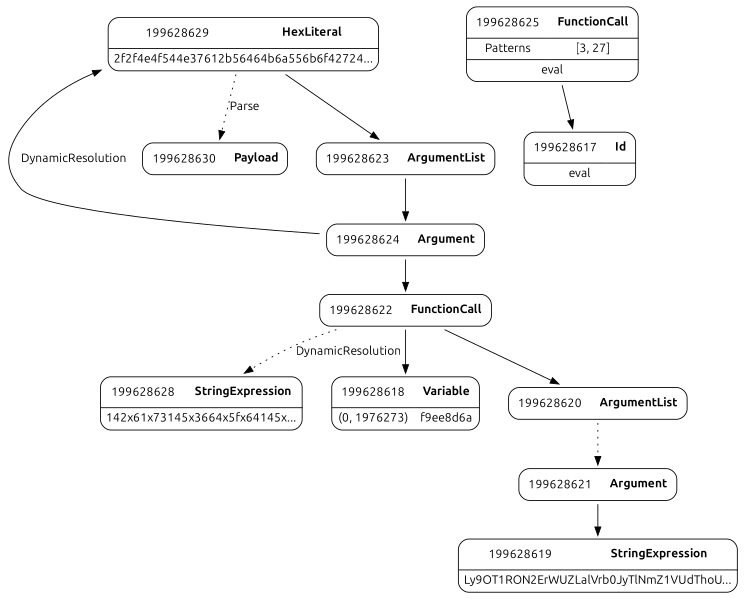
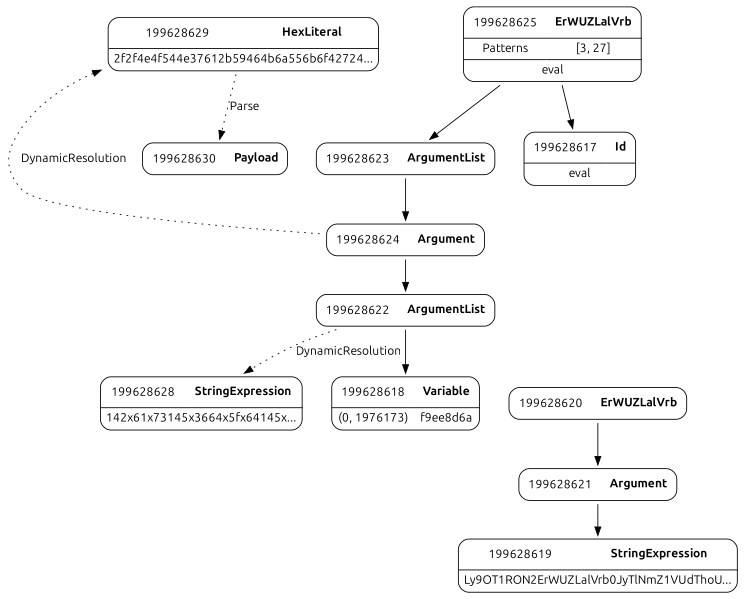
(593, 22) -> (594, 22)
(244, 59) -> (244, 59)
(329, 104) -> (468, 110)
(90, 210) -> (90, 210)
(446, 309) -> (446, 309)
(498, 355) -> none
(639, 403) -> (639, 403)
(373, 418) -> (373, 418)
(598, 440) -> (598, 440)
